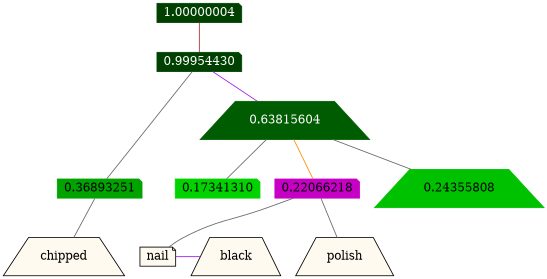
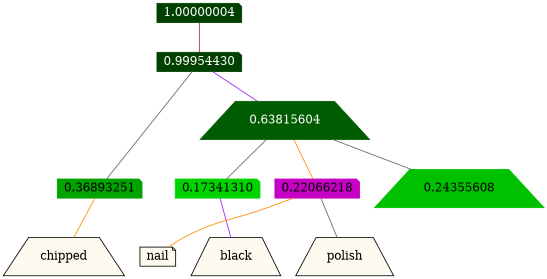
(459, 189) -> (459, 189)
(84, 218) -> (84, 218)
(230, 219) -> (233, 218)
(188, 257) -> (225, 215)
